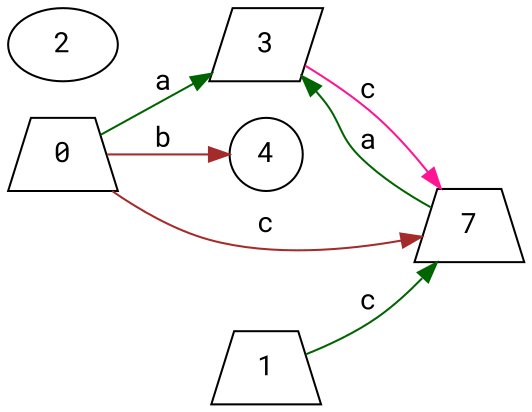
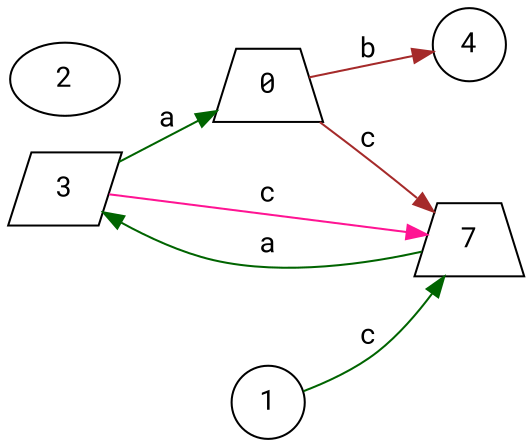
(147, 109) -> (159, 141)
(266, 368) -> (268, 402)
